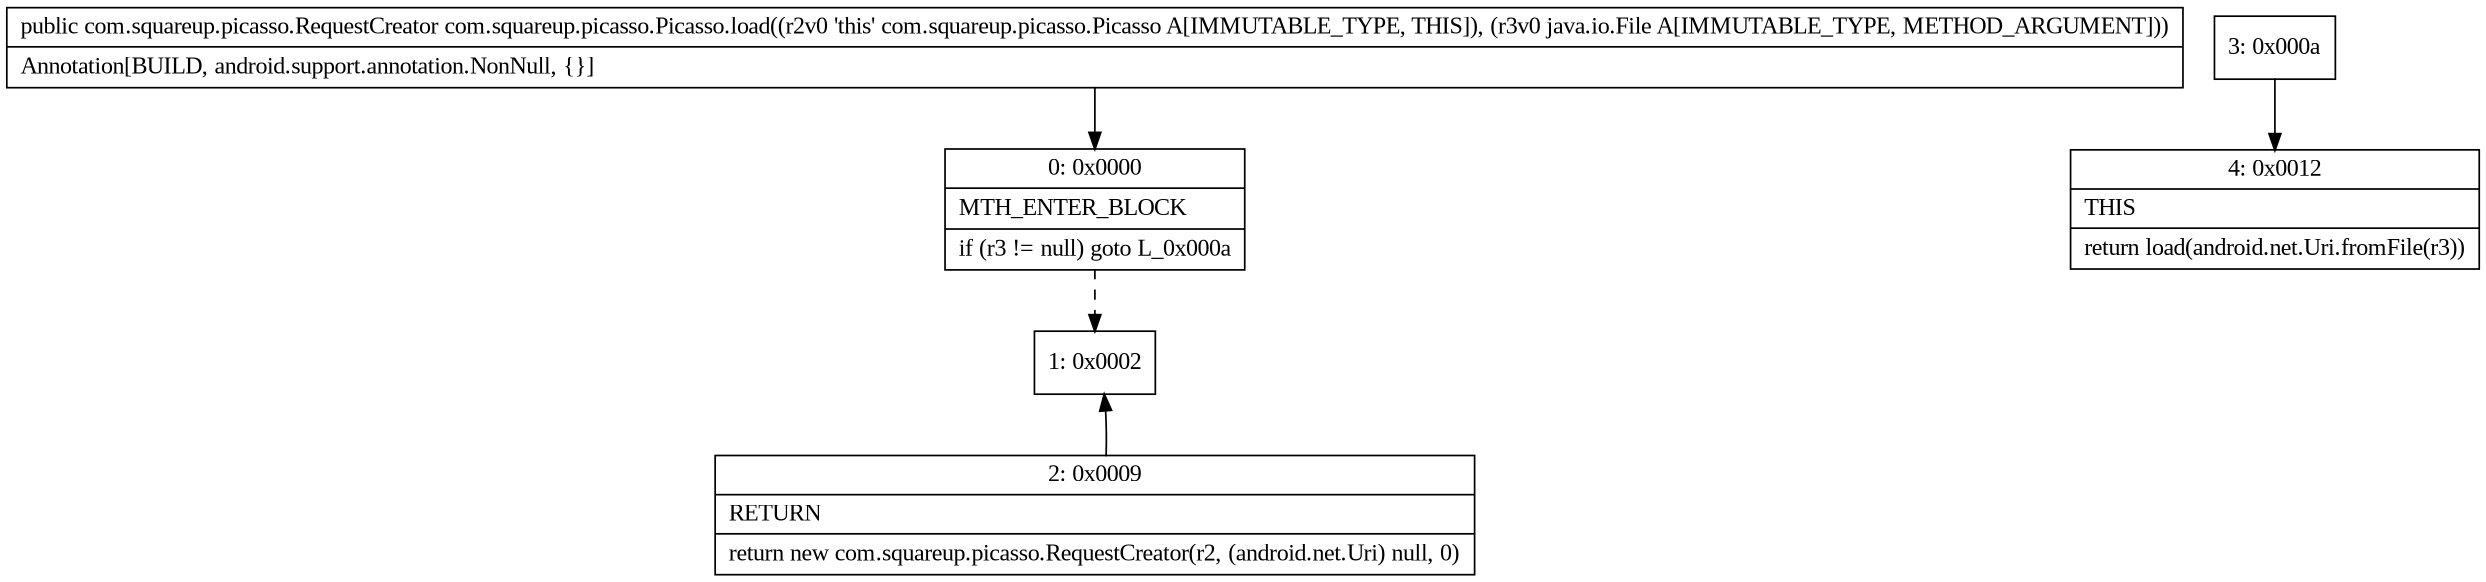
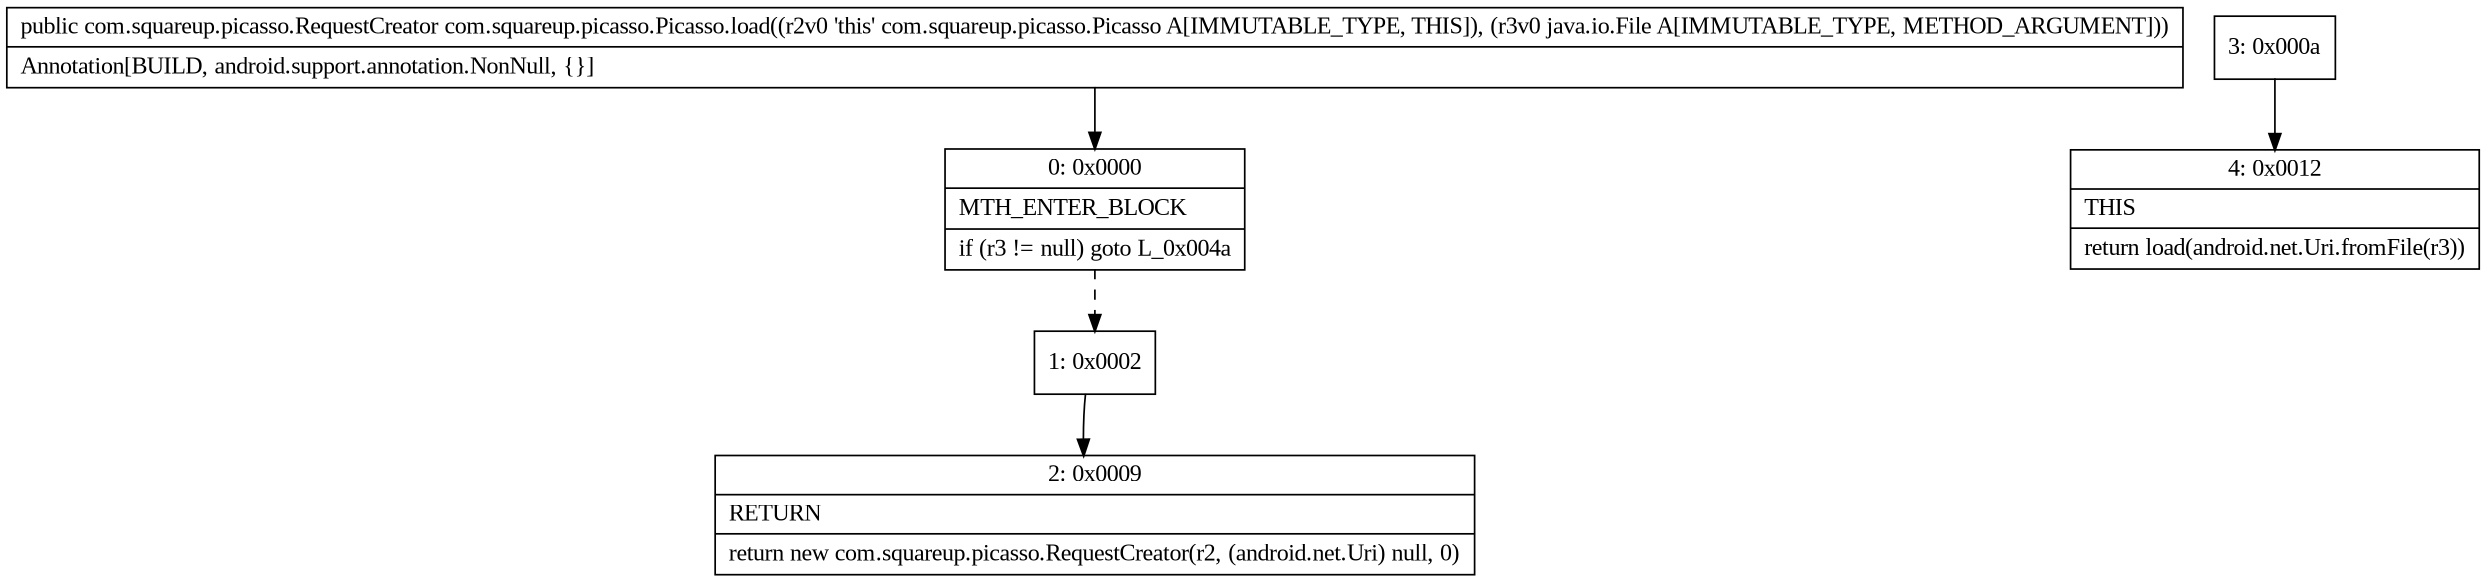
(1095, 249) -> (1095, 249)
(1106, 434) -> (1084, 416)
